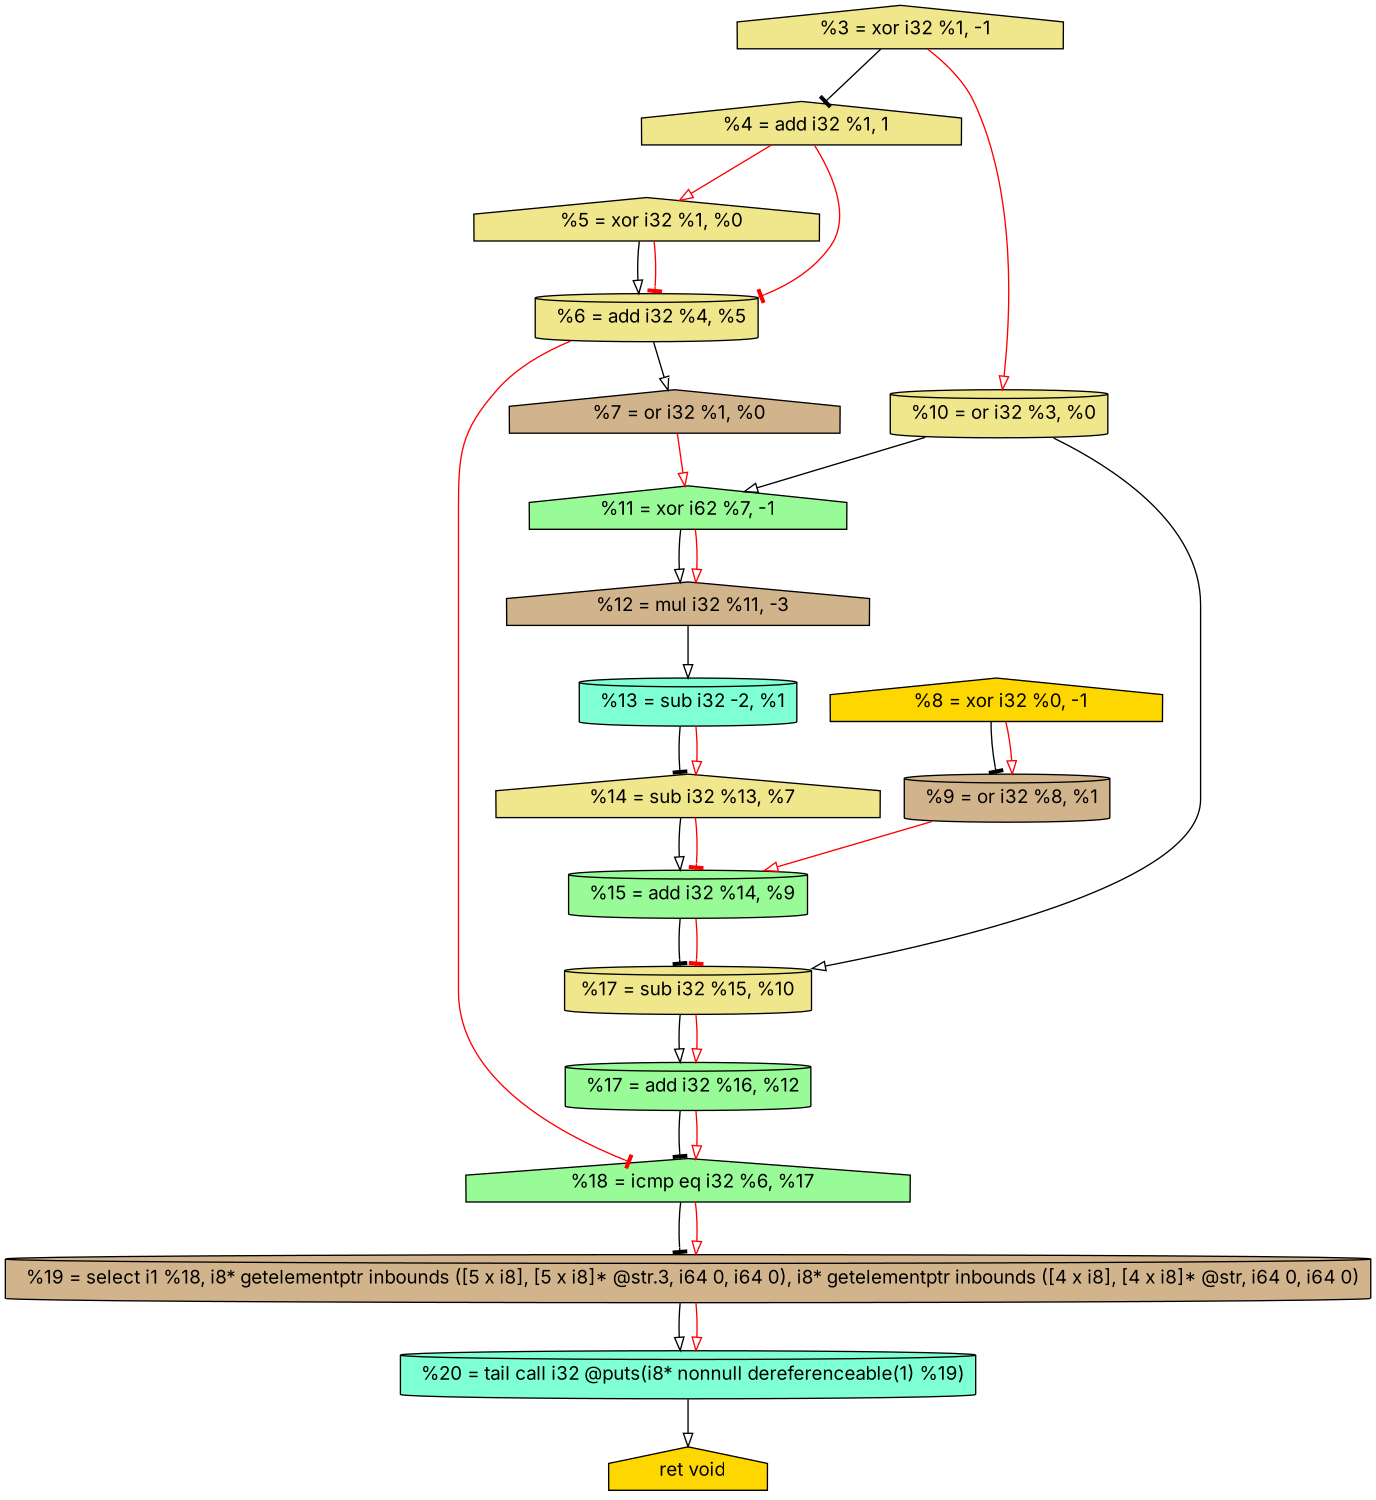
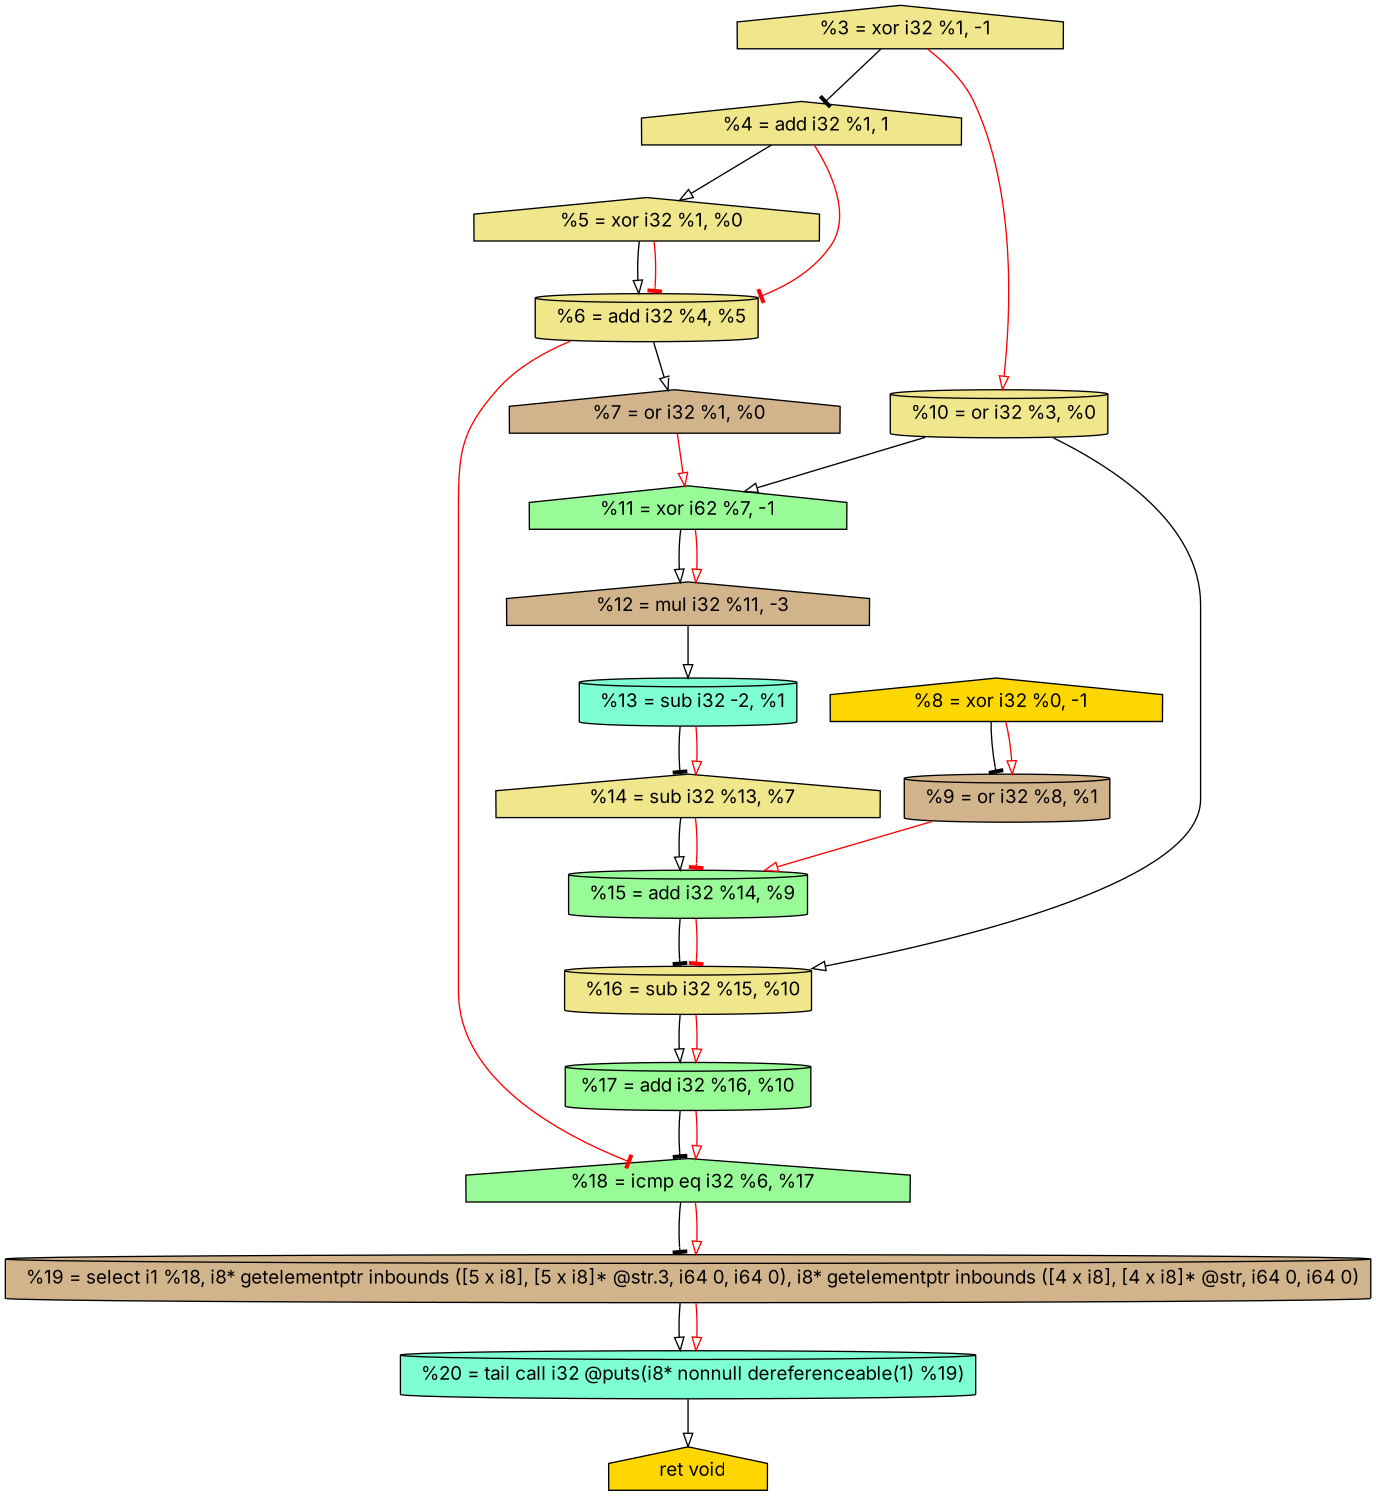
(731, 169) -> (731, 169)
(688, 990) -> (688, 990)
(688, 1086) -> (688, 1086)
